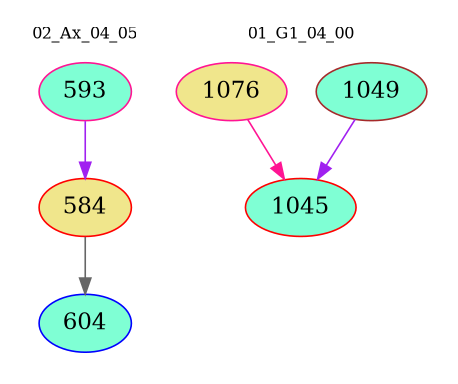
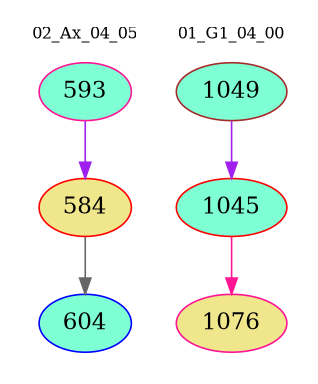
(262, 142) -> (232, 257)
